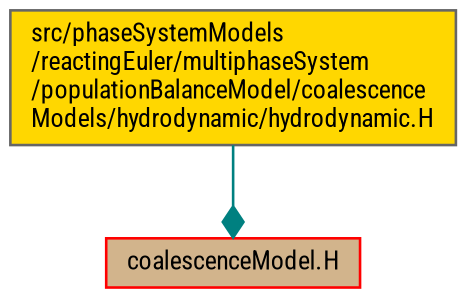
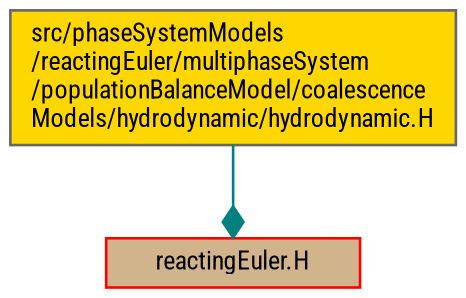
(233, 263) -> (233, 263)
